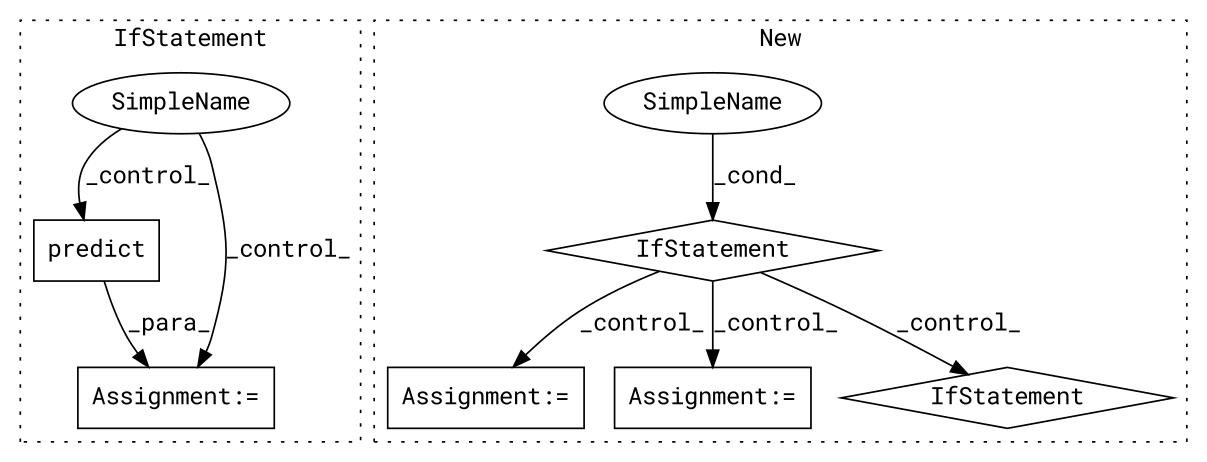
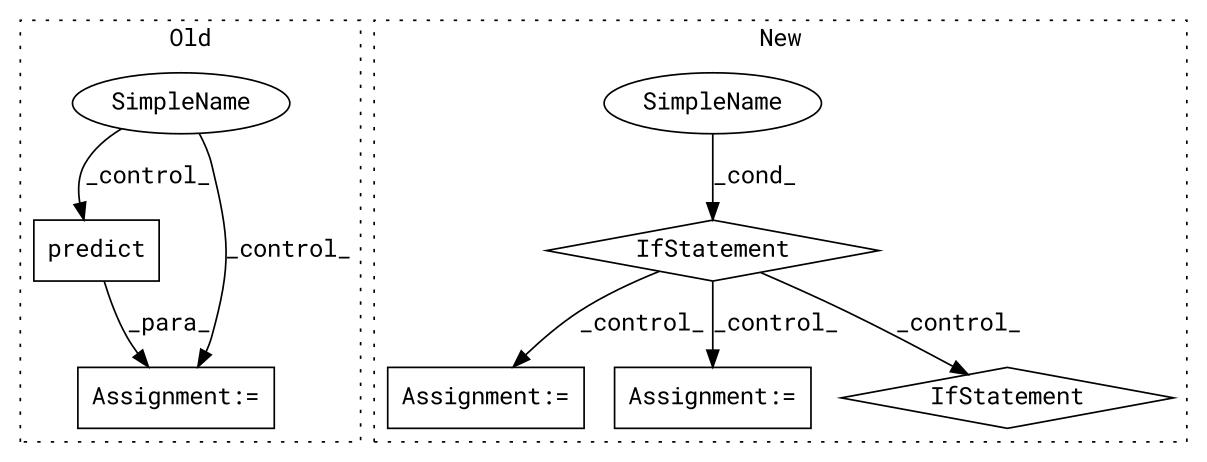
(190, 40) -> (190, 40)
